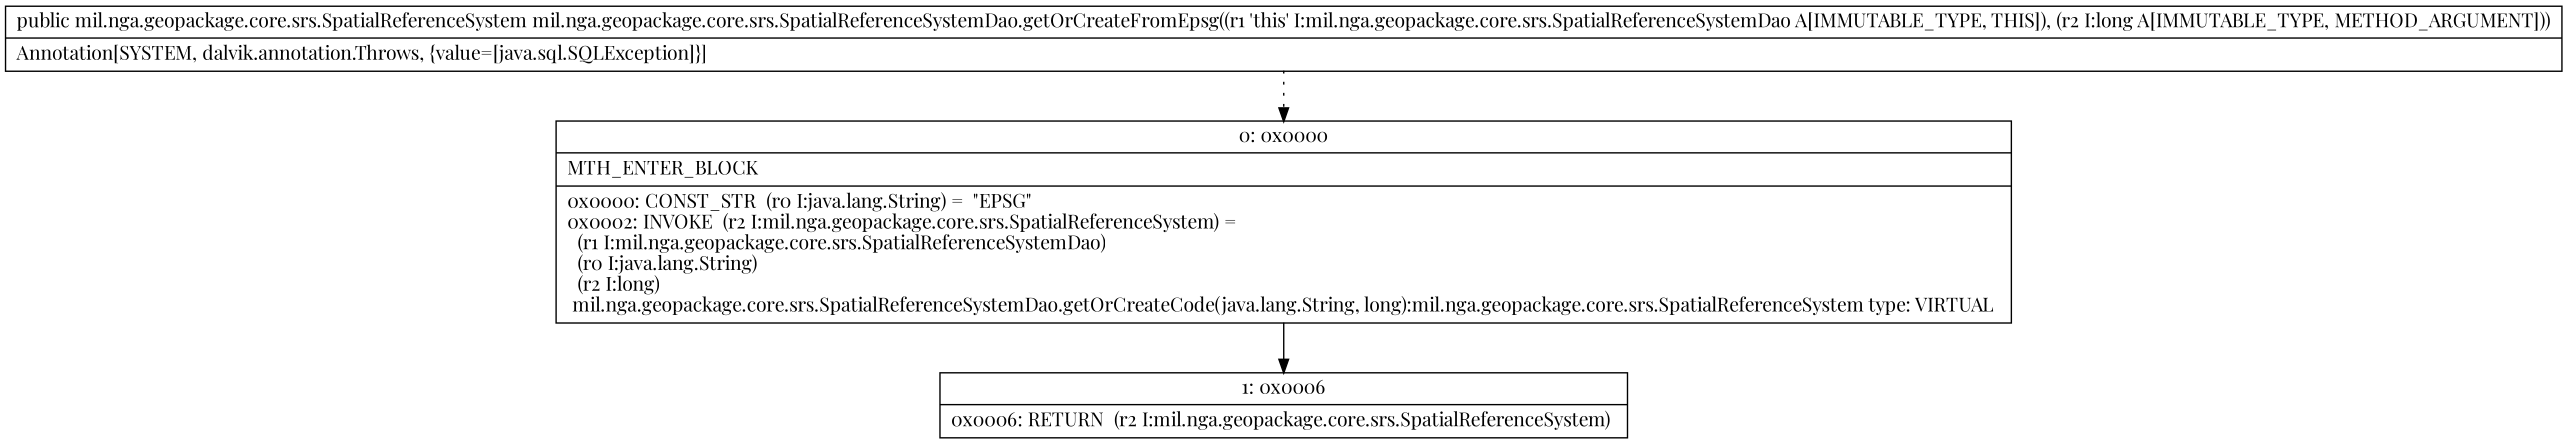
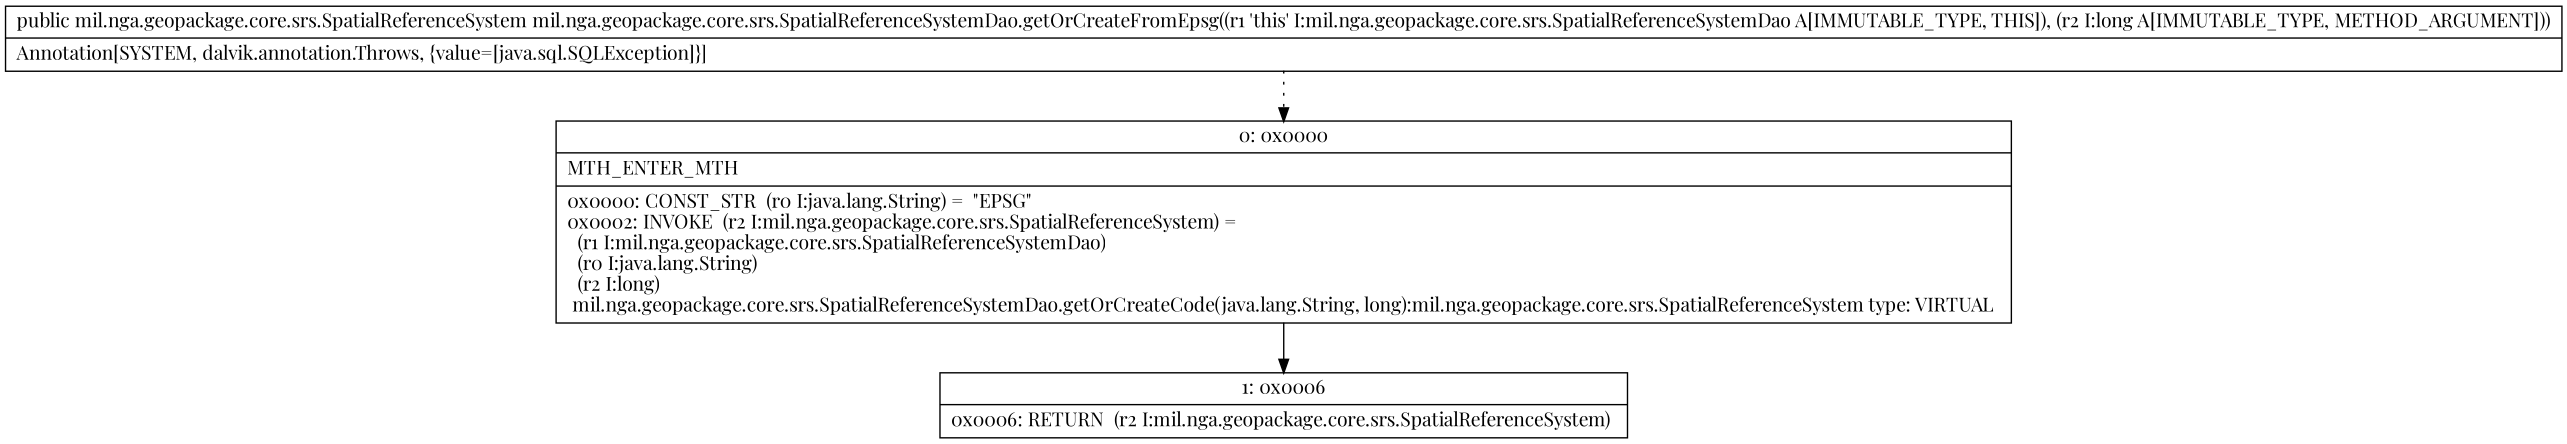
(663, 169) -> (653, 169)
